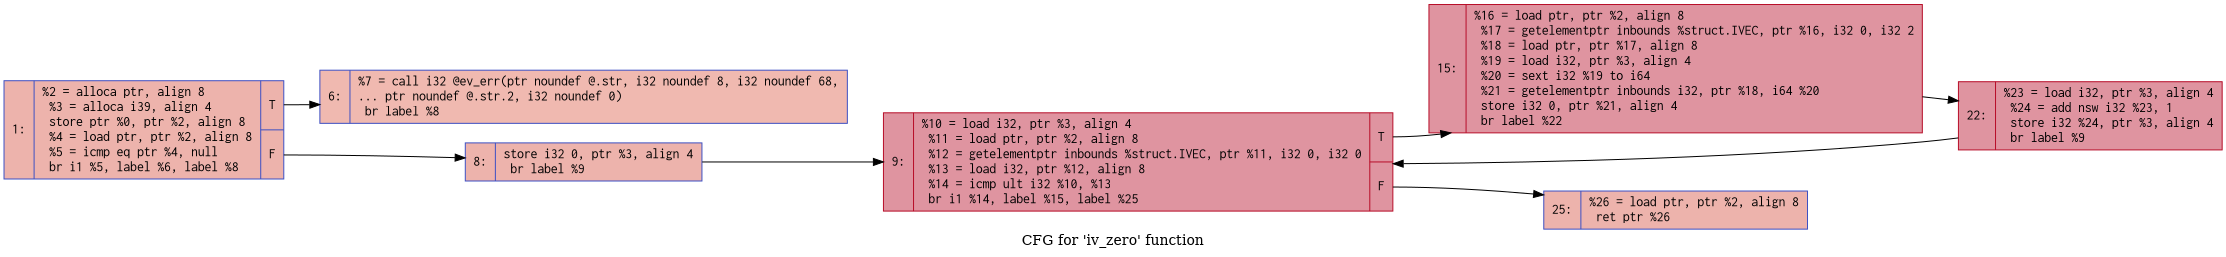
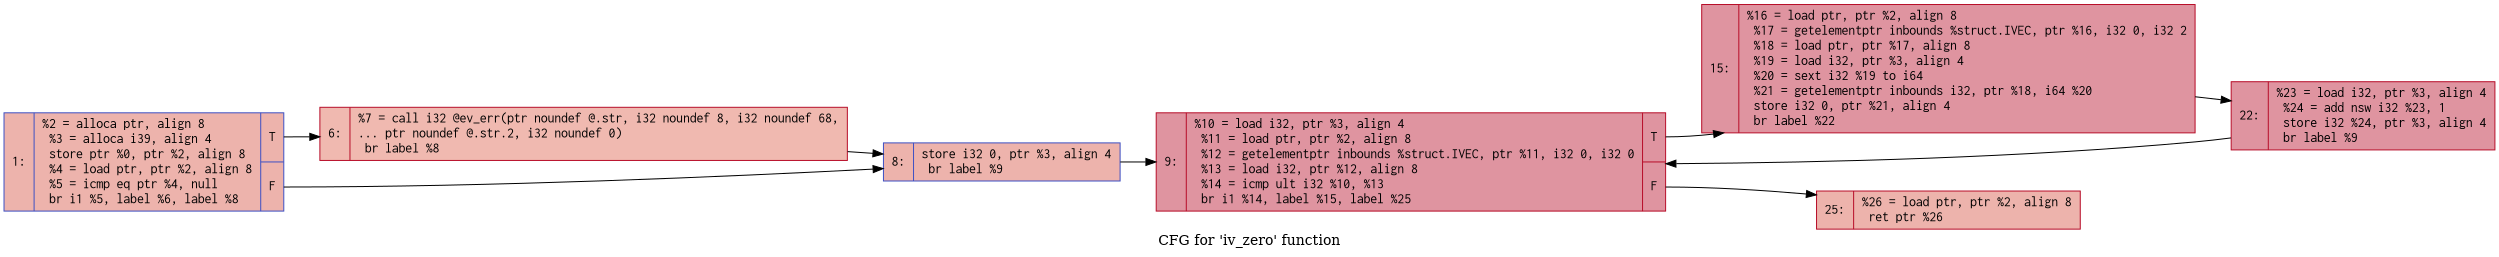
(584, 97) -> (584, 134)
none -> (860, 152)
(1676, 210) -> (1948, 210)
